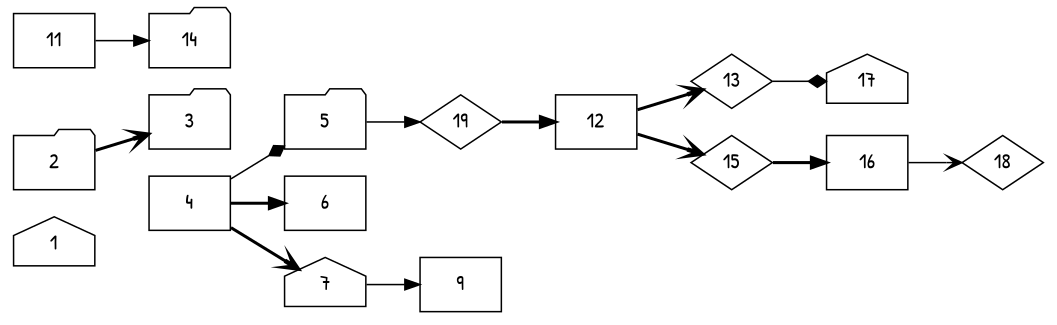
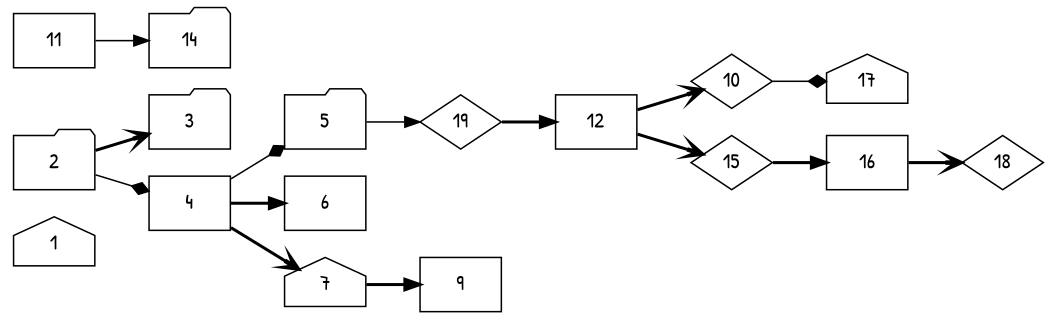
(732, 81) -> (732, 81)
(928, 163) -> (928, 163)
none -> (114, 180)
(386, 285) -> (386, 285)
